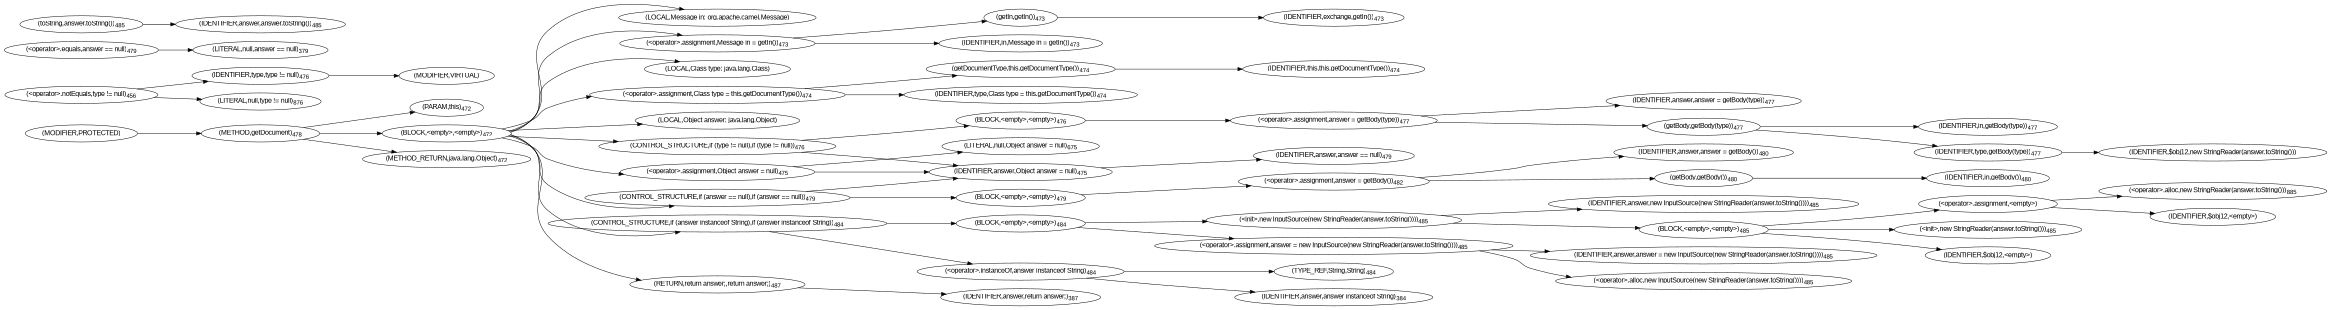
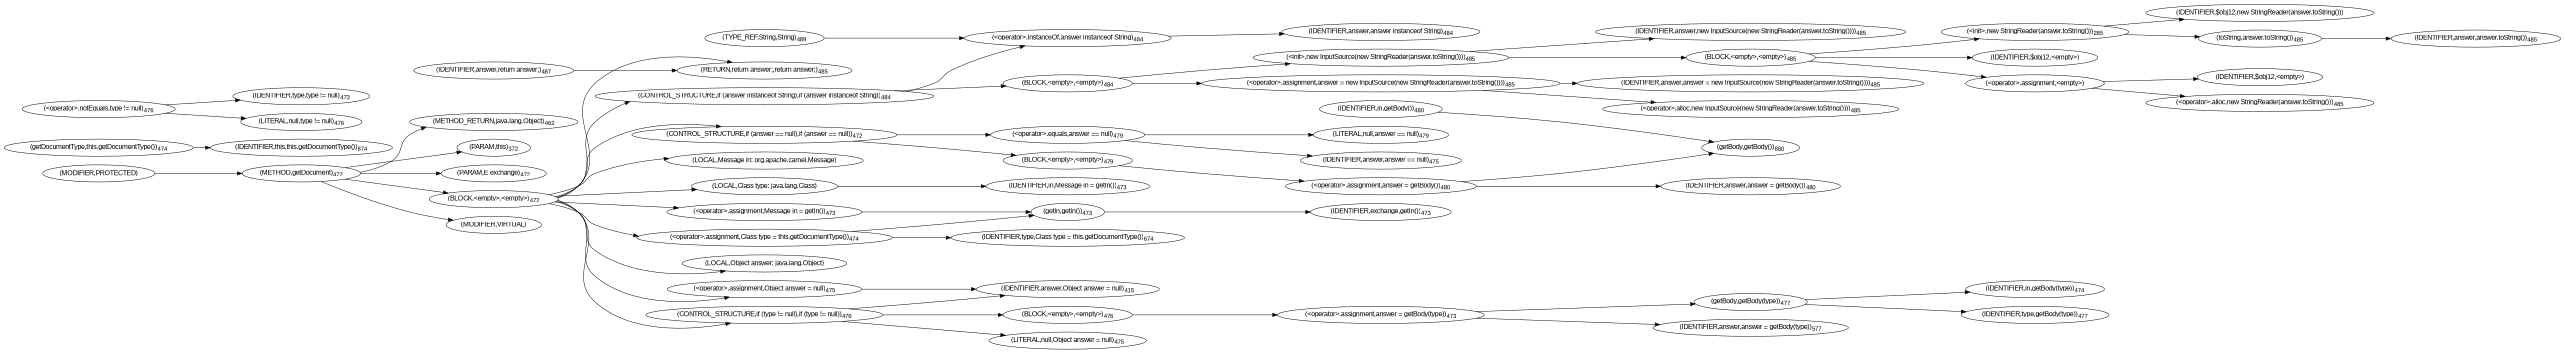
none -> (2160, 36)
(874, 43) -> (909, 186)
(304, 49) -> (1424, 134)
(1395, 68) -> (363, 147)
(304, 75) -> (345, 96)
(362, 76) -> (383, 204)
(878, 83) -> (940, 224)
(131, 94) -> (149, 108)
(1102, 94) -> (1149, 237)
(1770, 100) -> (1817, 327)
(298, 101) -> (339, 121)
(466, 107) -> (513, 147)
(1405, 120) -> (1452, 314)
(2033, 126) -> (2080, 288)
(297, 133) -> (338, 173)
(1072, 146) -> (1119, 340)
(2078, 152) -> (2142, 23)
(1387, 155) -> (1434, 160)
(503, 158) -> (550, 121)
(867, 161) -> (921, 328)
(1179, 164) -> (1216, 149)
(1082, 171) -> (1129, 288)
none -> (494, 173)
(1732, 177) -> (1779, 147)
(1837, 178) -> (1574, 123)
(1398, 181) -> (1445, 186)
(880, 185) -> (941, 135)
(2292, 190) -> (2339, 102)
(811, 197) -> (858, 134)
(2051, 229) -> (2098, 31)
(1371, 271) -> (802, 37)
(1197, 272) -> (892, 38)
(776, 284) -> (823, 70)
(870, 291) -> (623, 71)
(1073, 297) -> (546, 70)
(1401, 297) -> (1448, 31)
